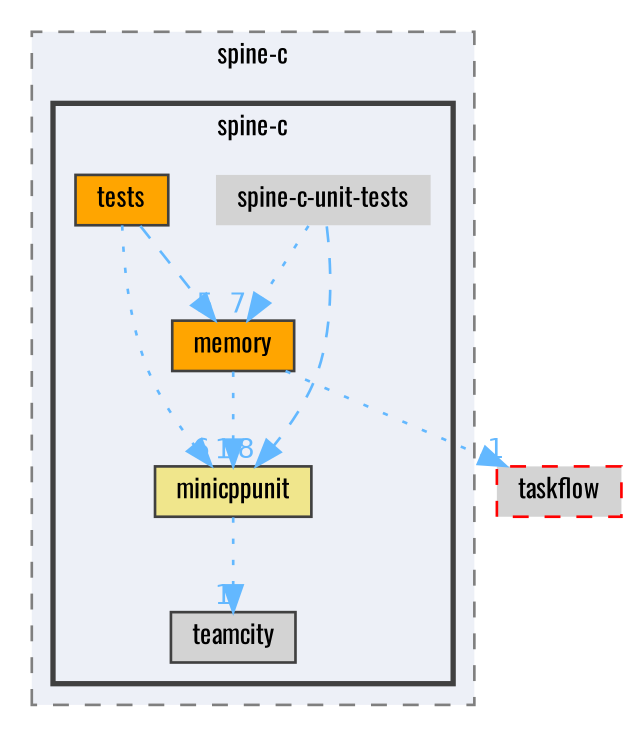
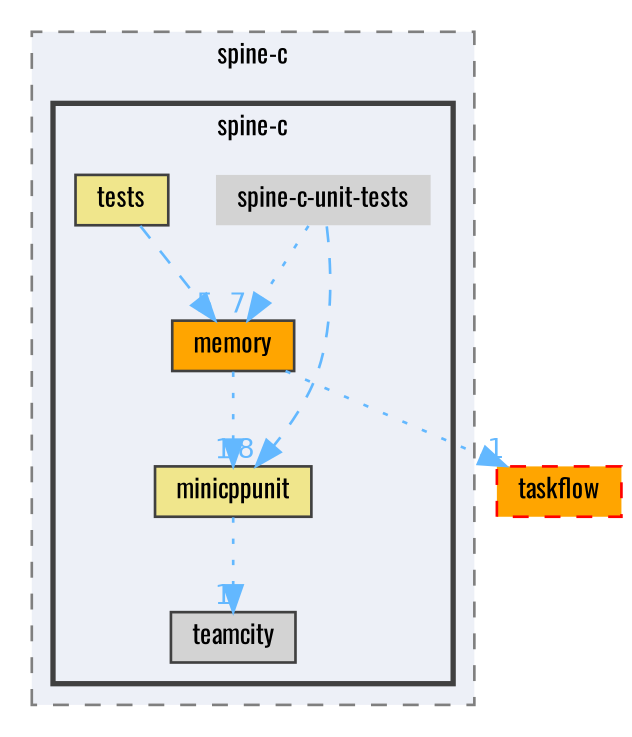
(122, 200) -> (122, 200)
(139, 342) -> none
(559, 492) -> (559, 492)
